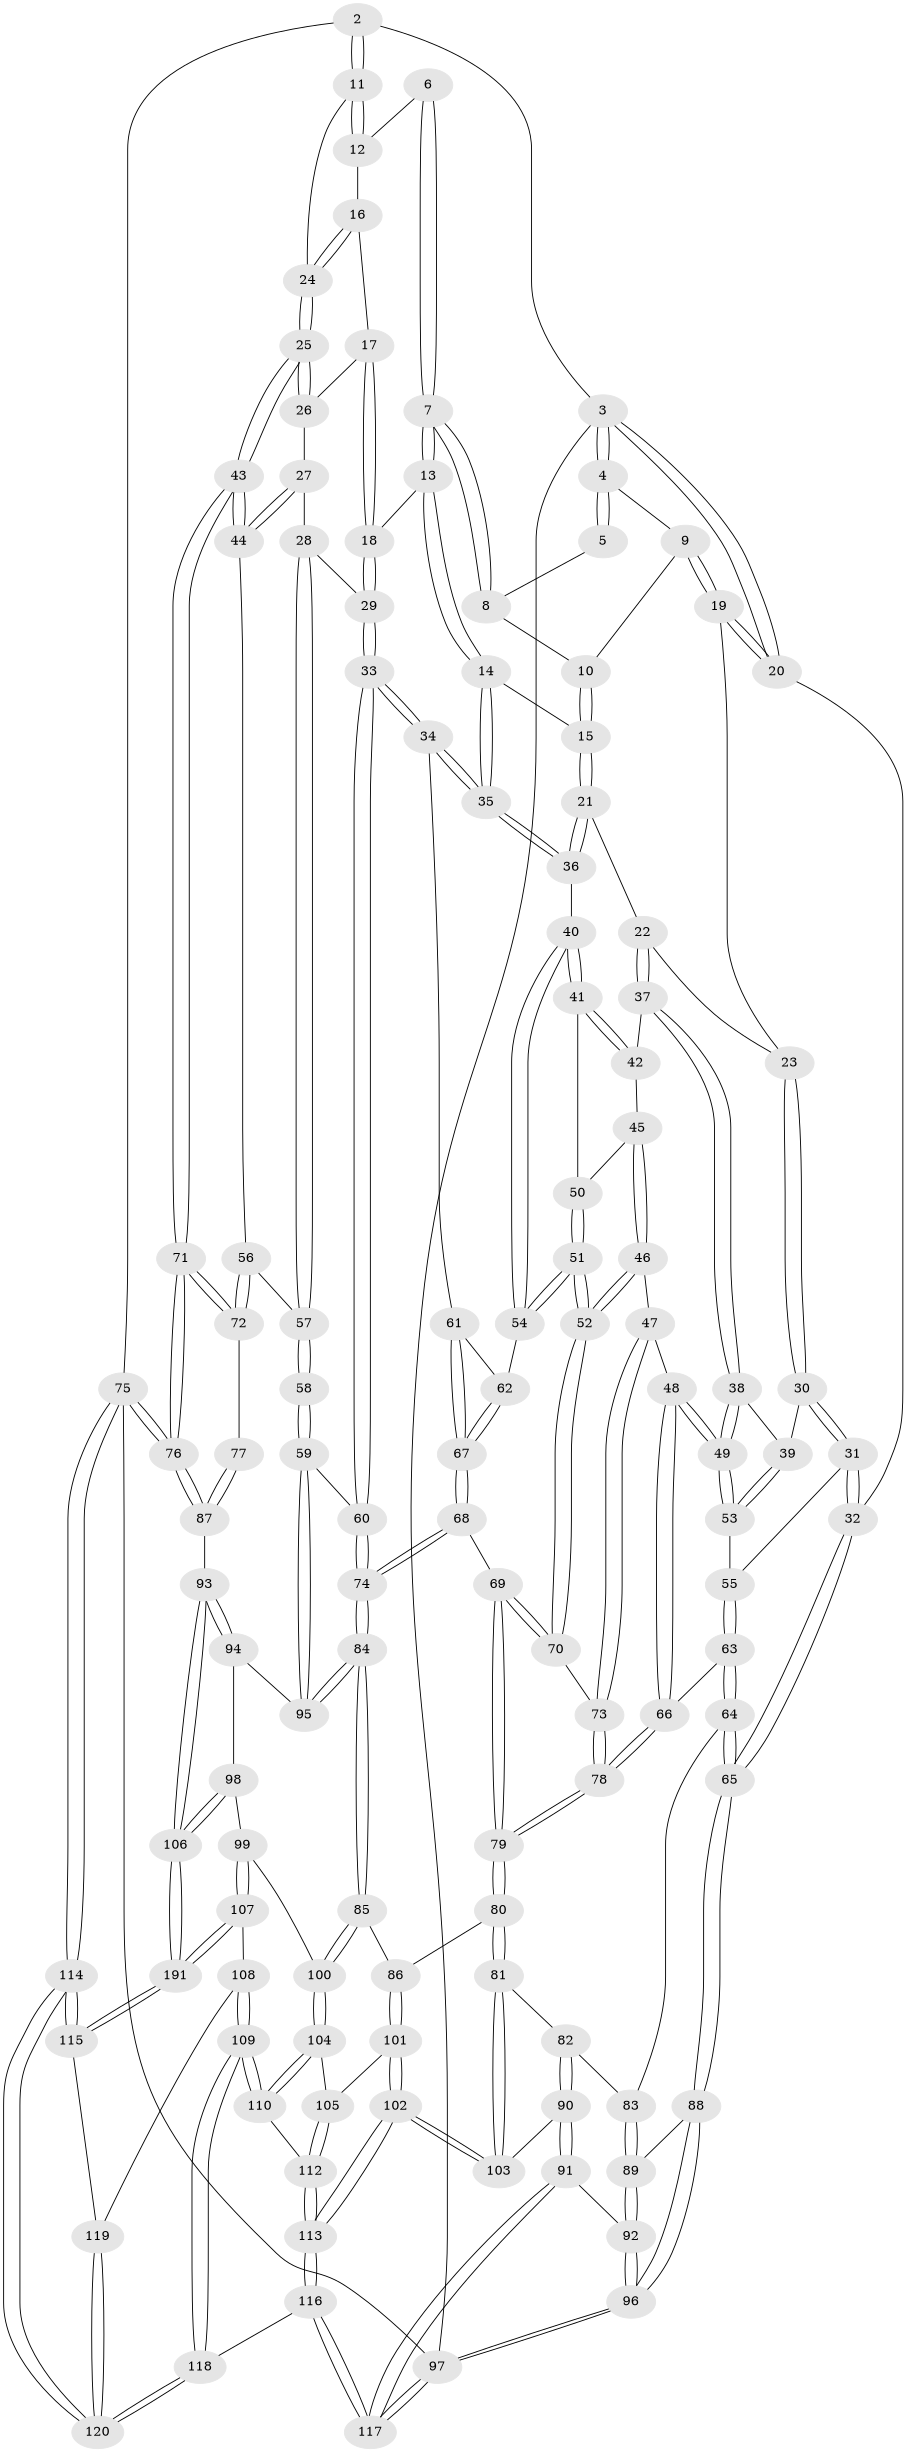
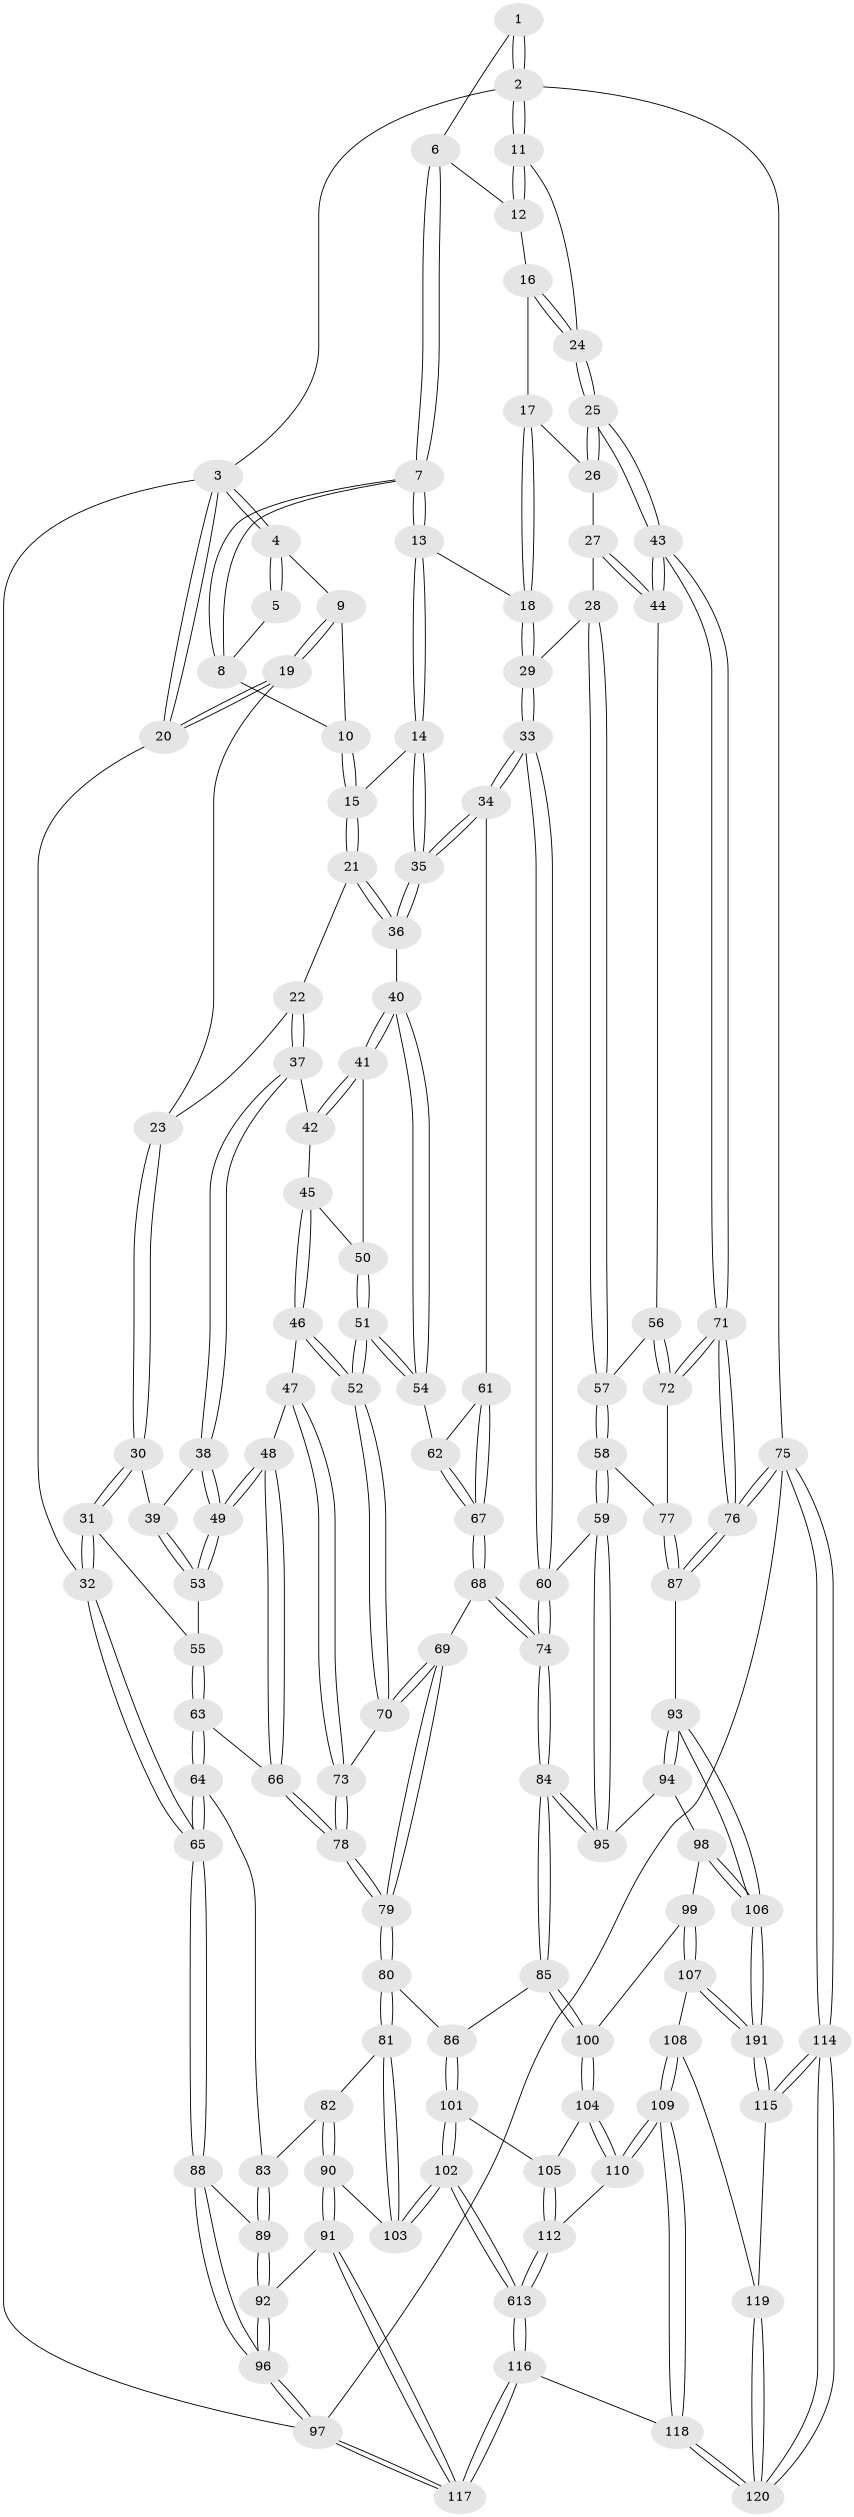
none -> (519, 20)
none -> (635, 1487)
(311, 2237) -> (520, 2302)
